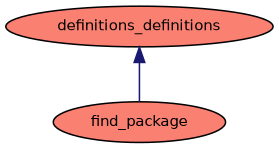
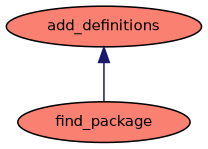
(139, 27) -> (104, 27)
